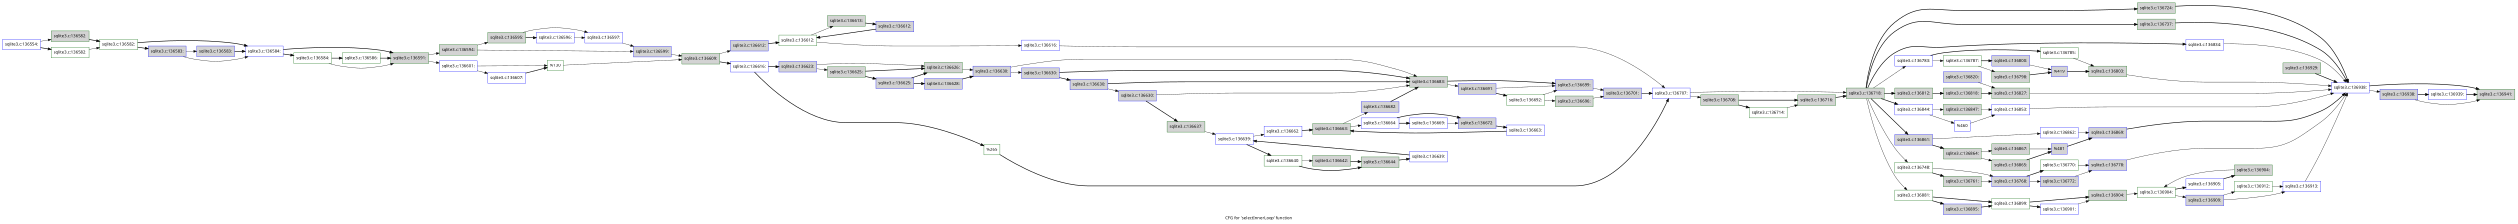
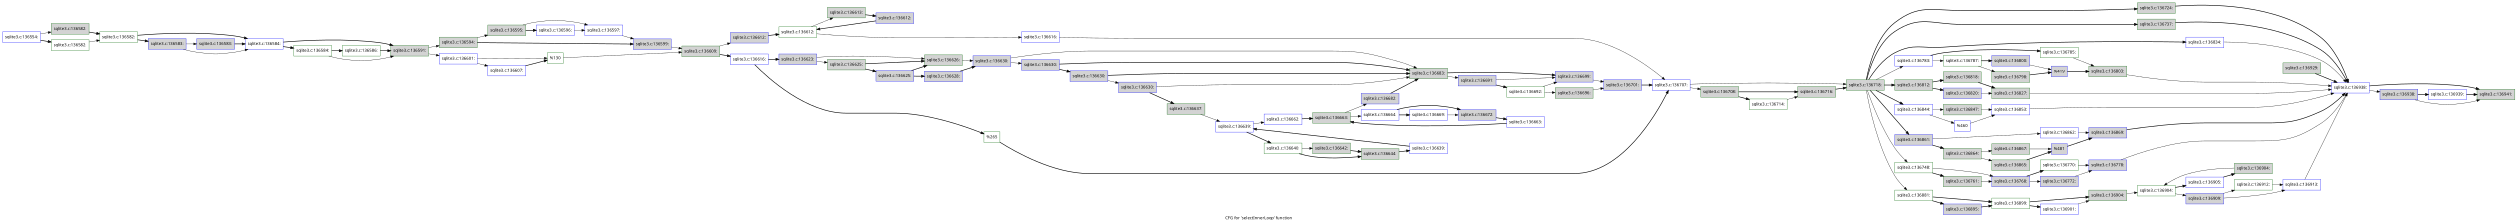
(554, 51) -> (554, 43)
none -> (1937, 89)
